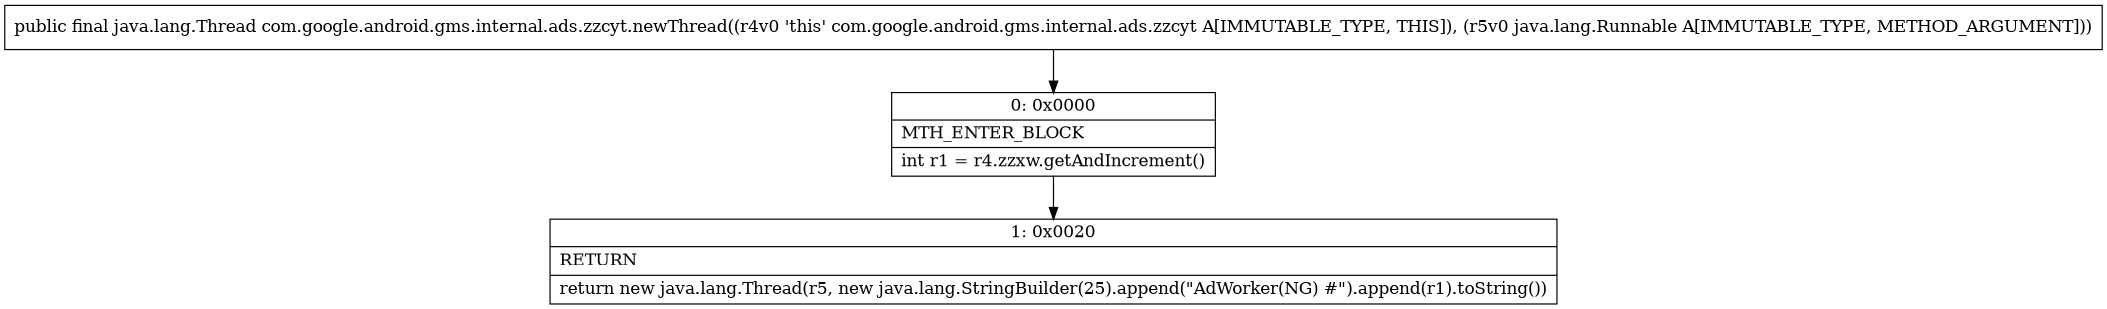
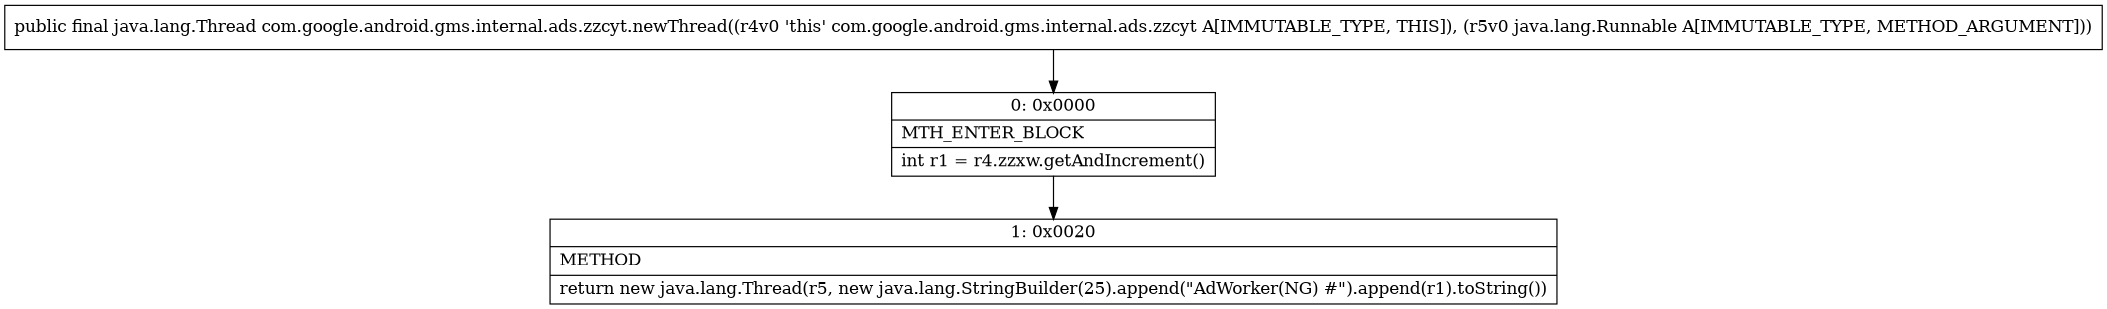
(598, 260) -> (601, 260)
